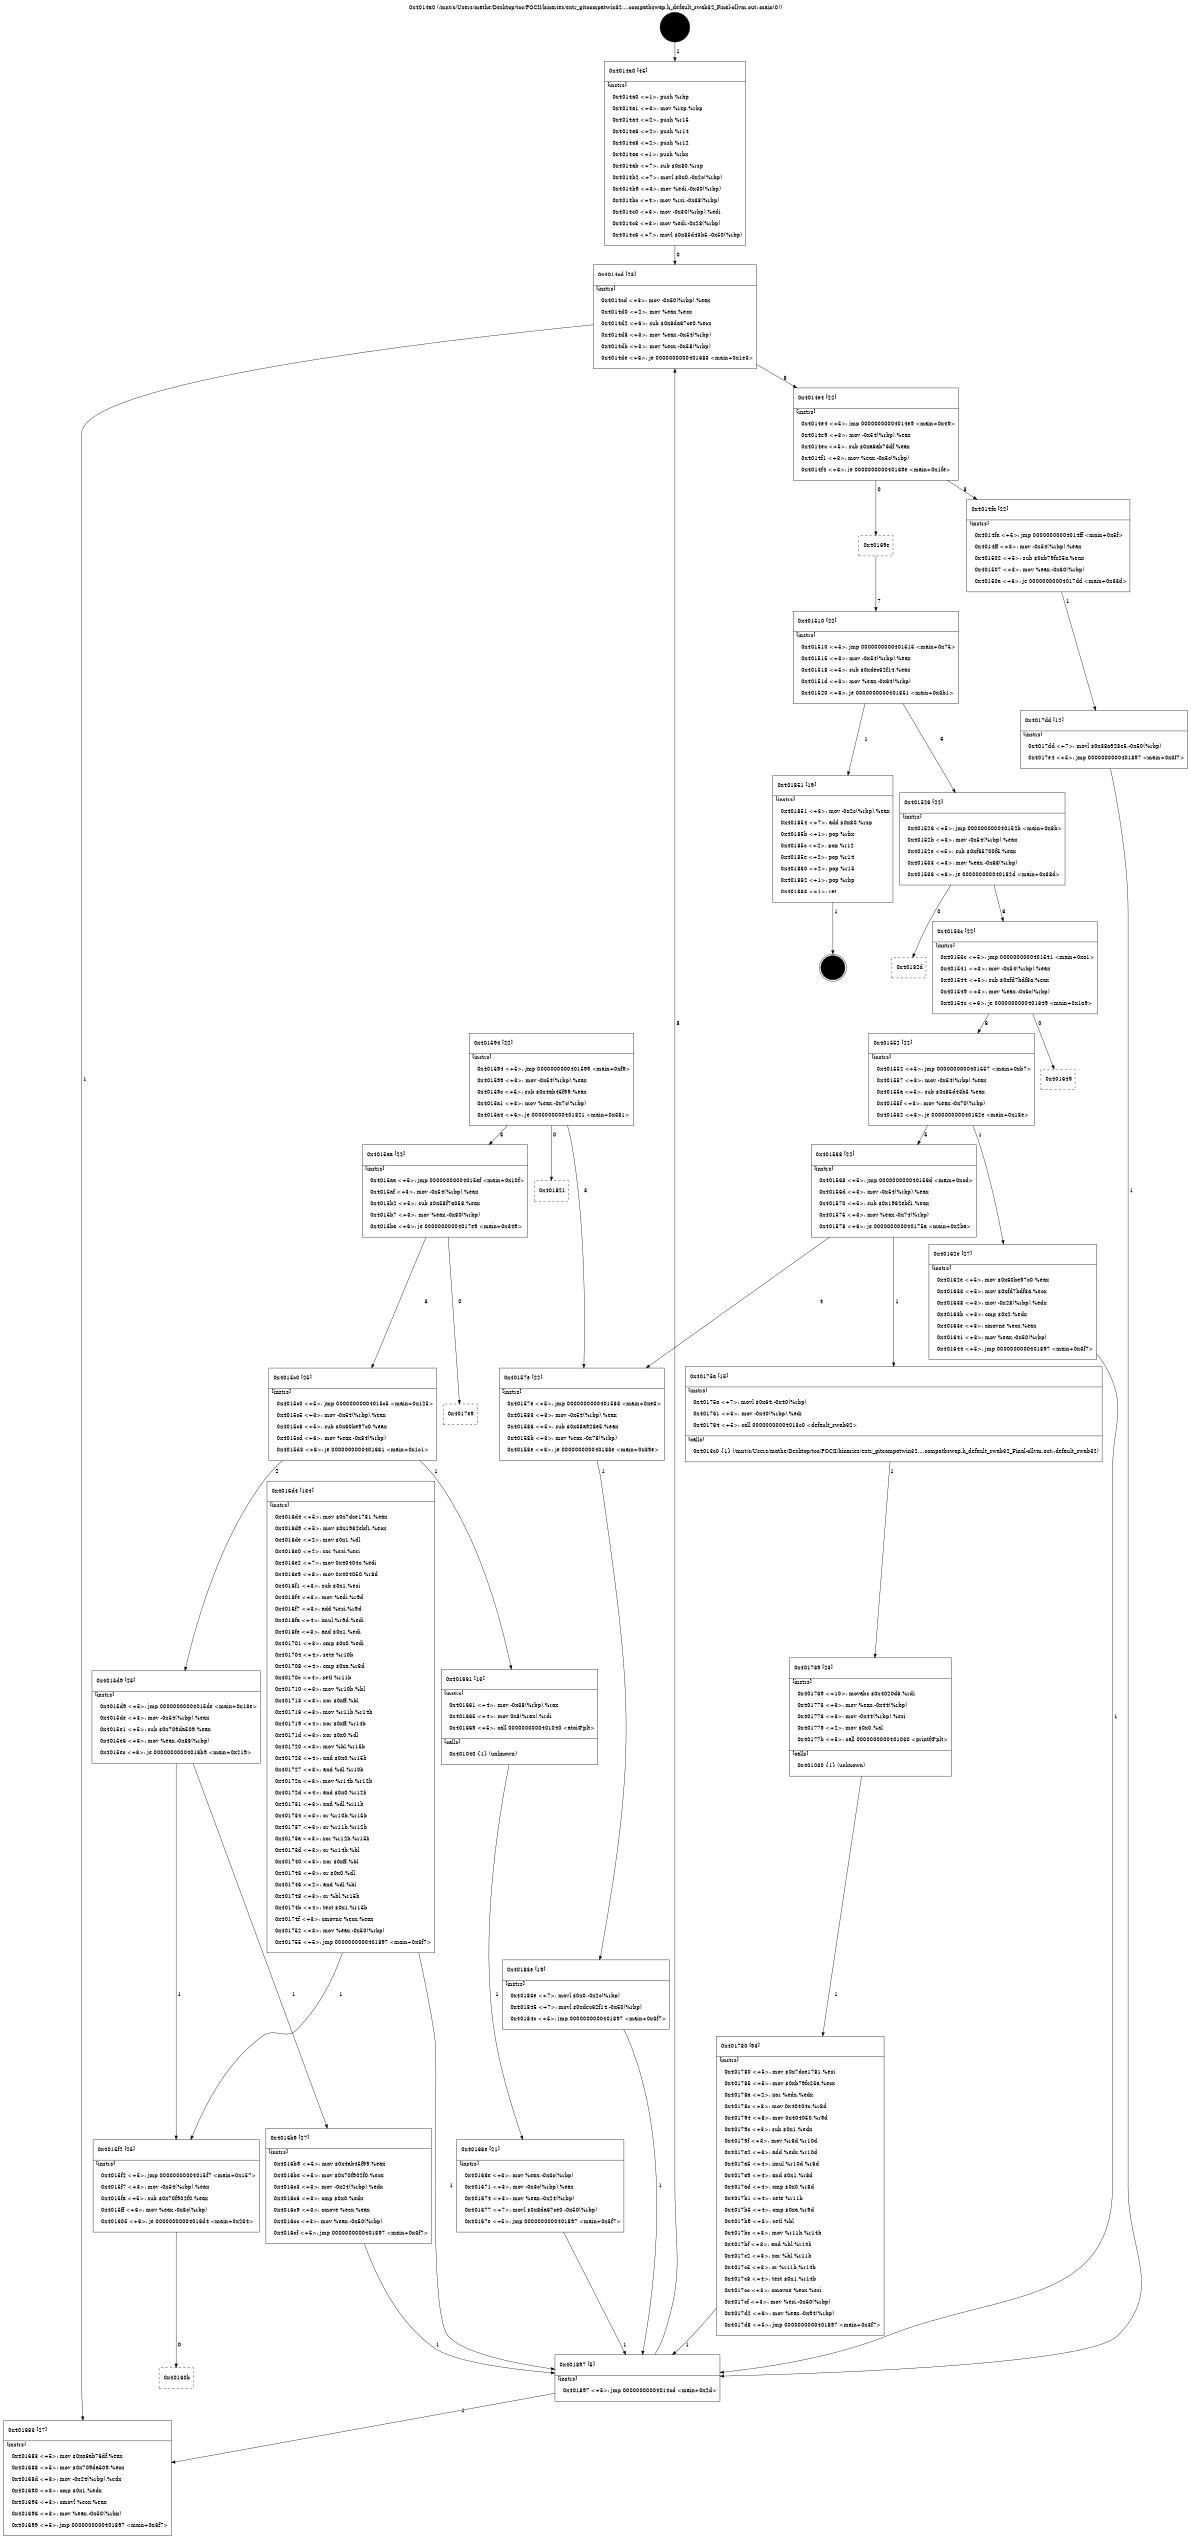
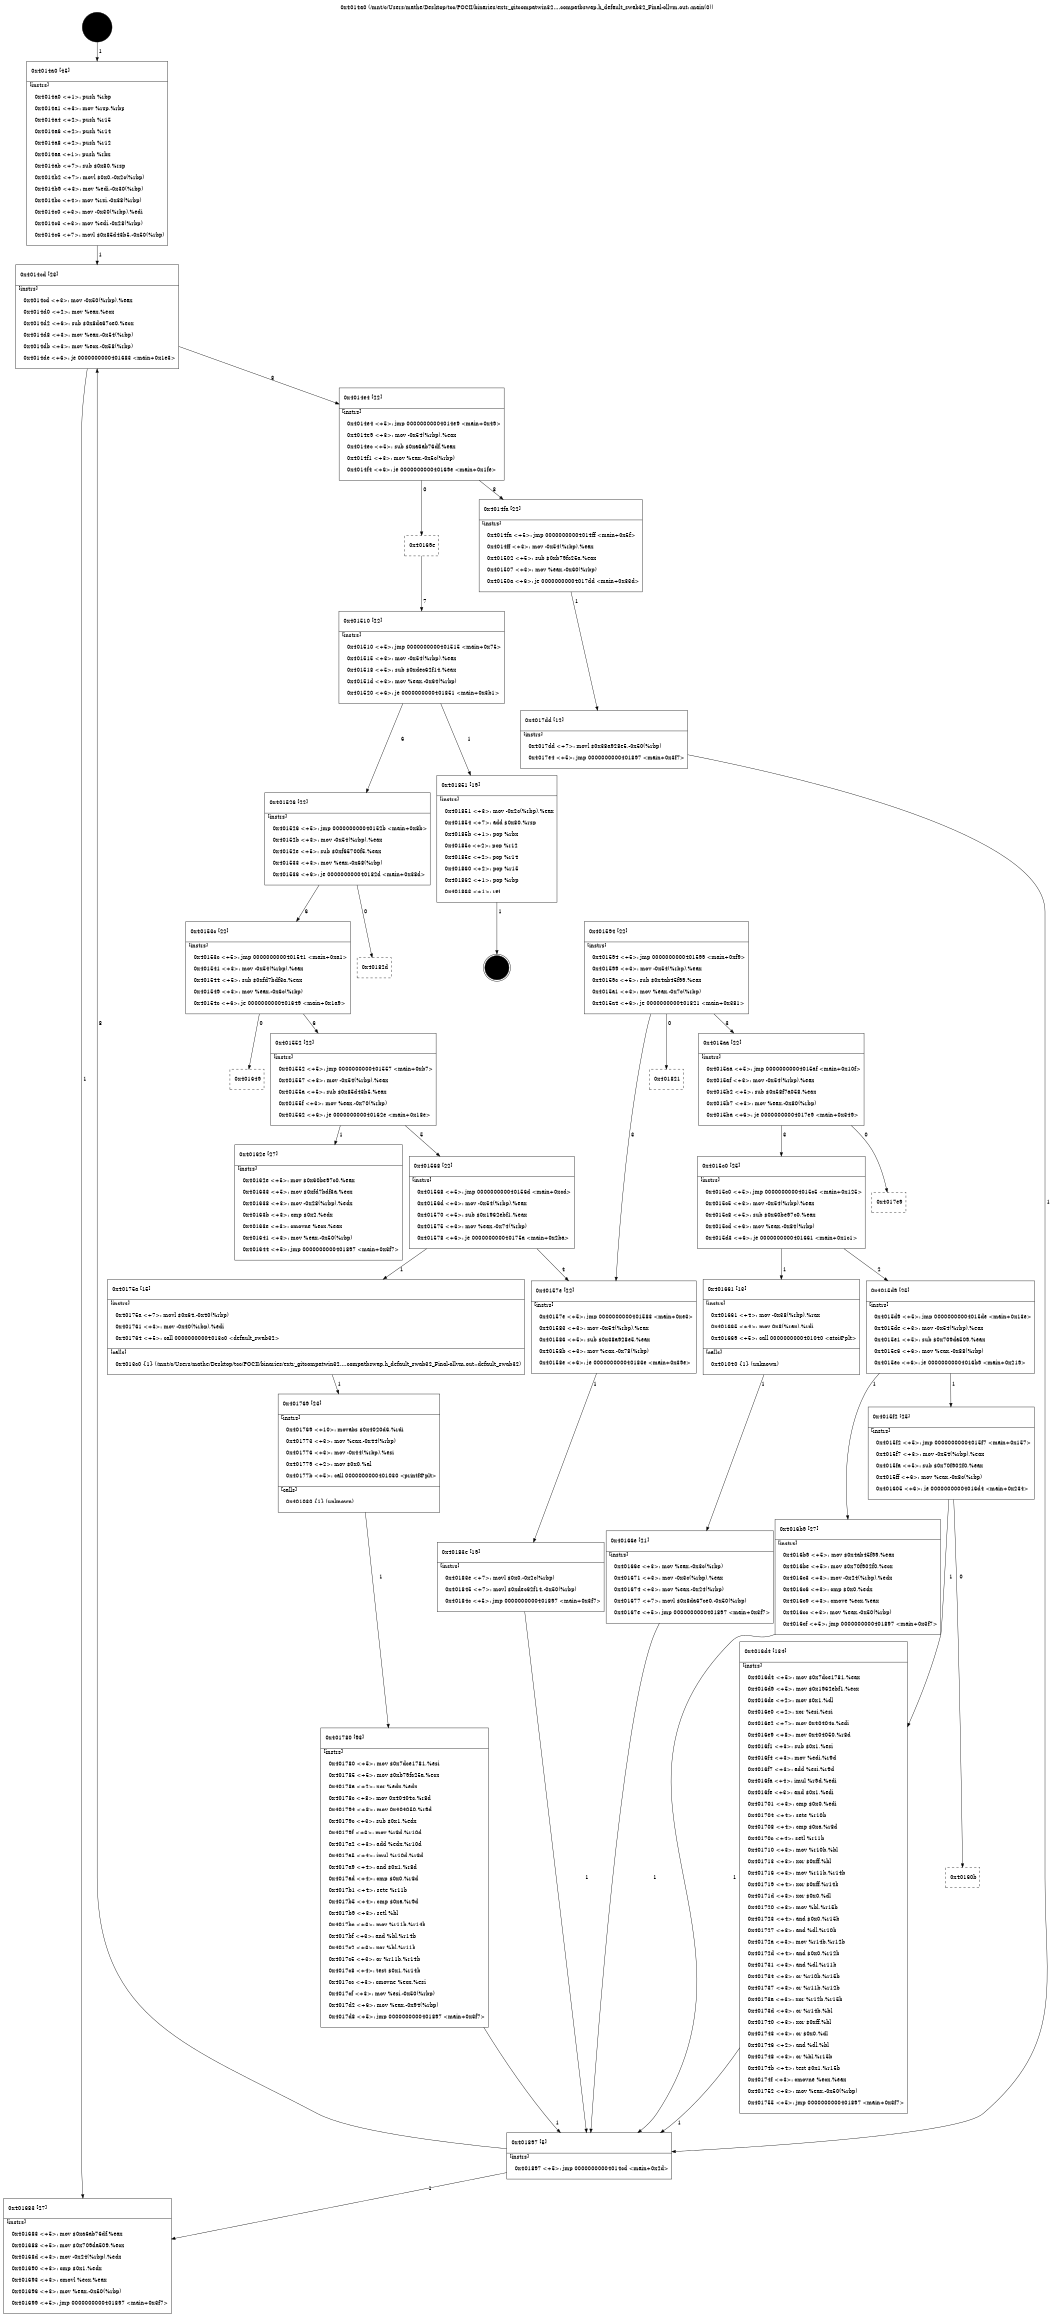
(678, 255) -> (100, 255)
(1112, 1999) -> none
(264, 2036) -> (942, 1614)
